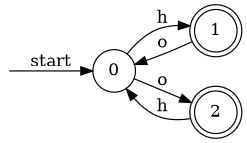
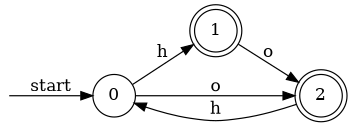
(169, 52) -> (263, 60)
